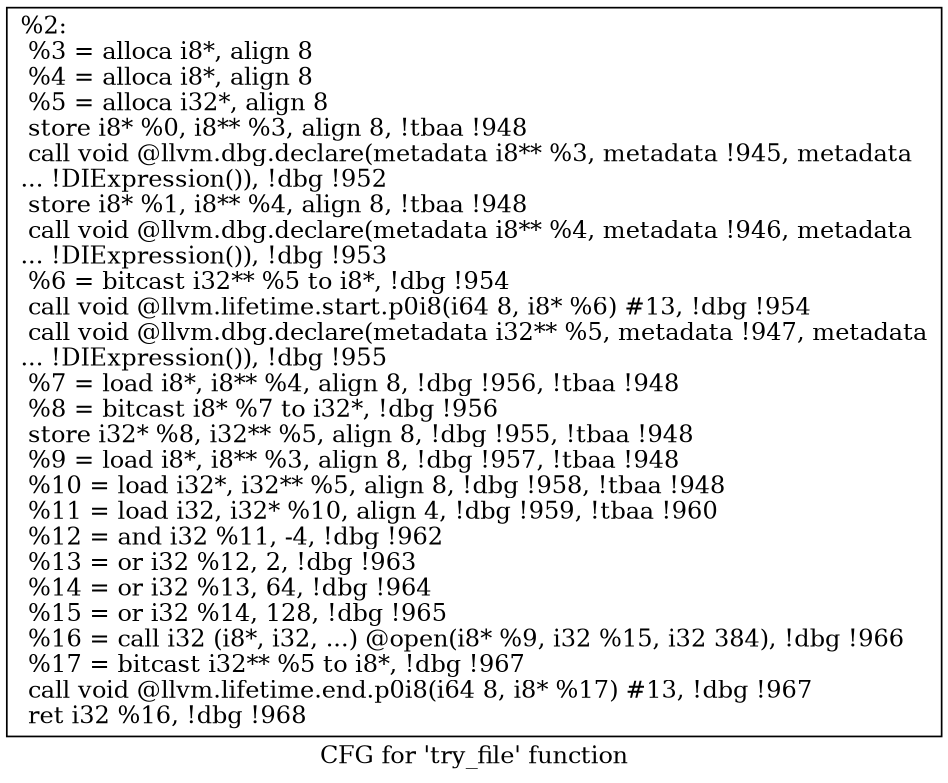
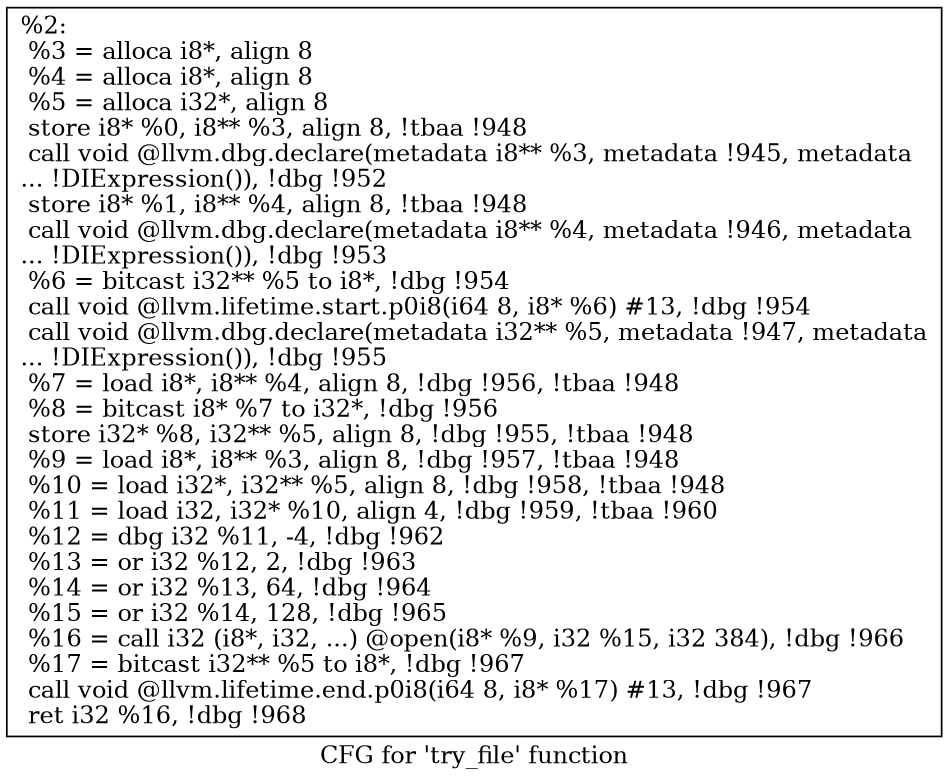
(232, 537) -> (233, 537)
